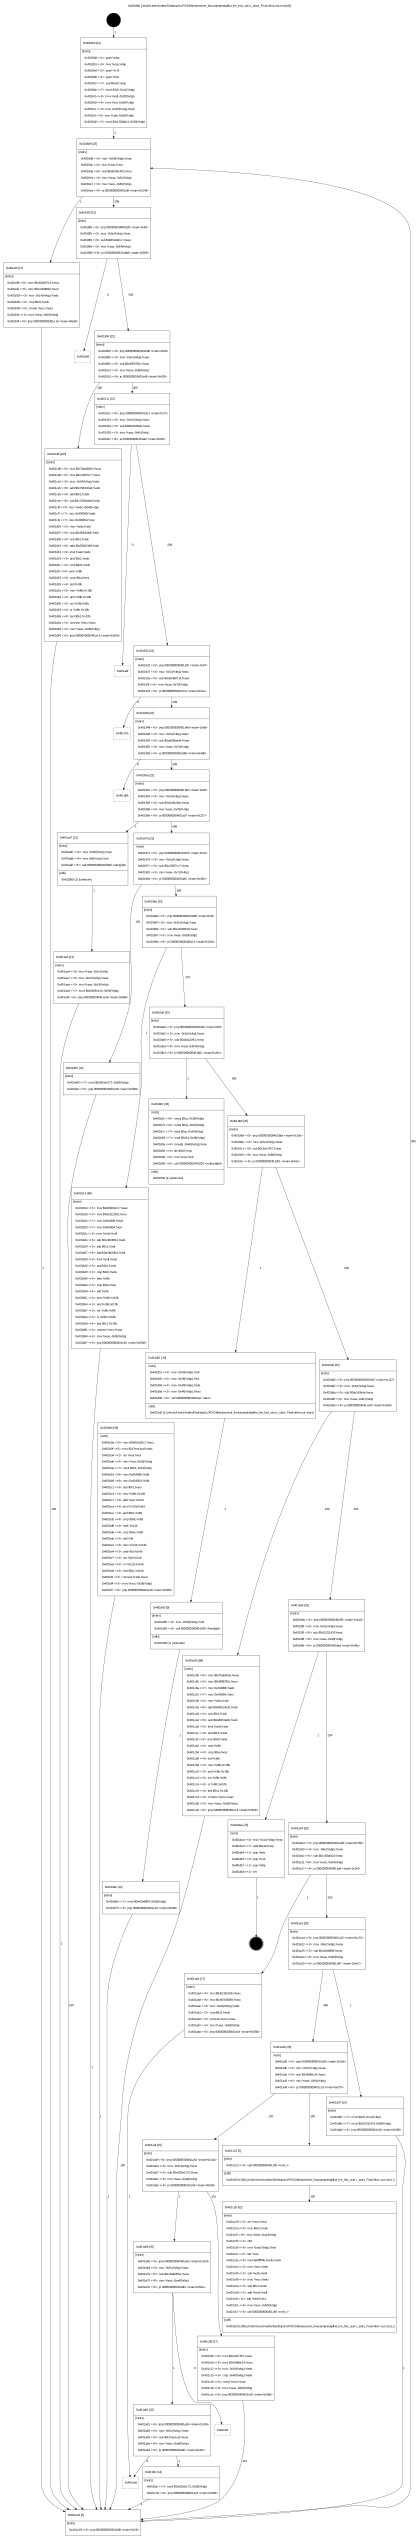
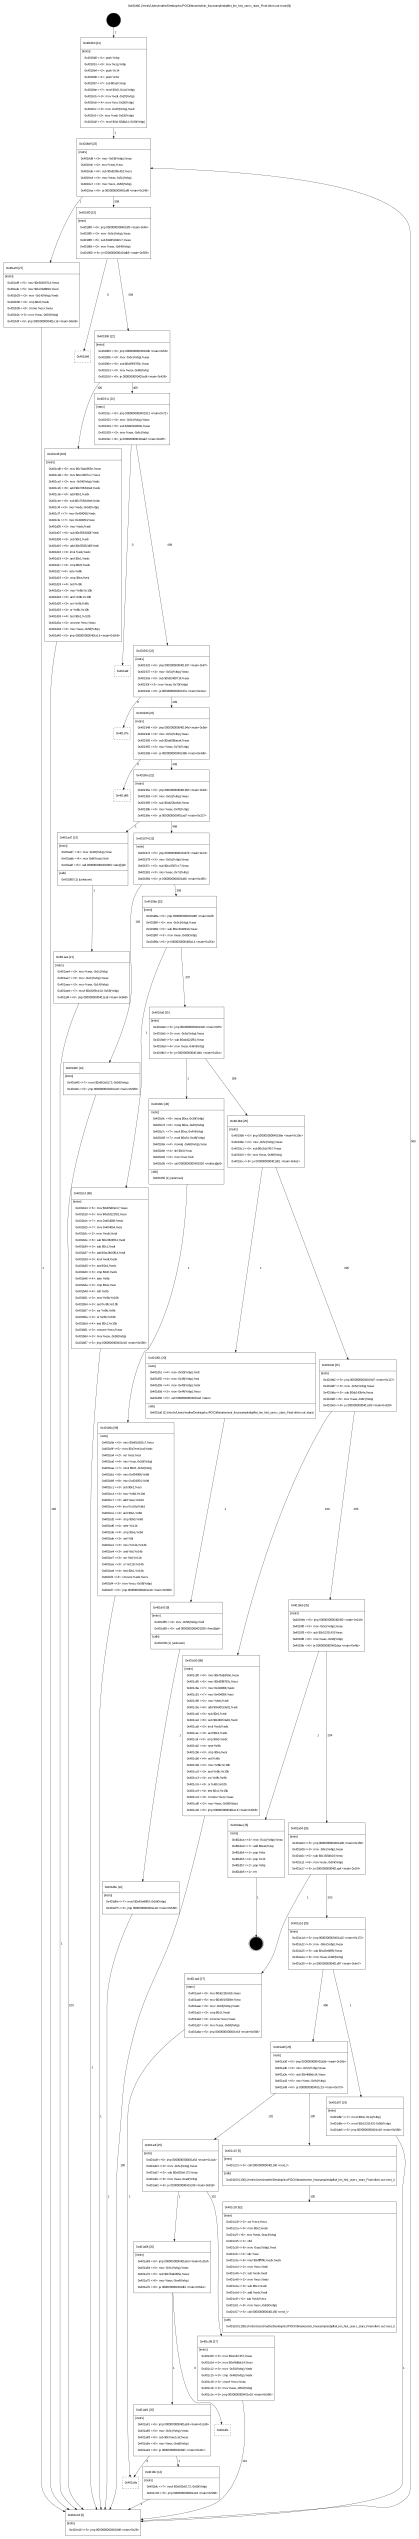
none -> (168, 1306)
